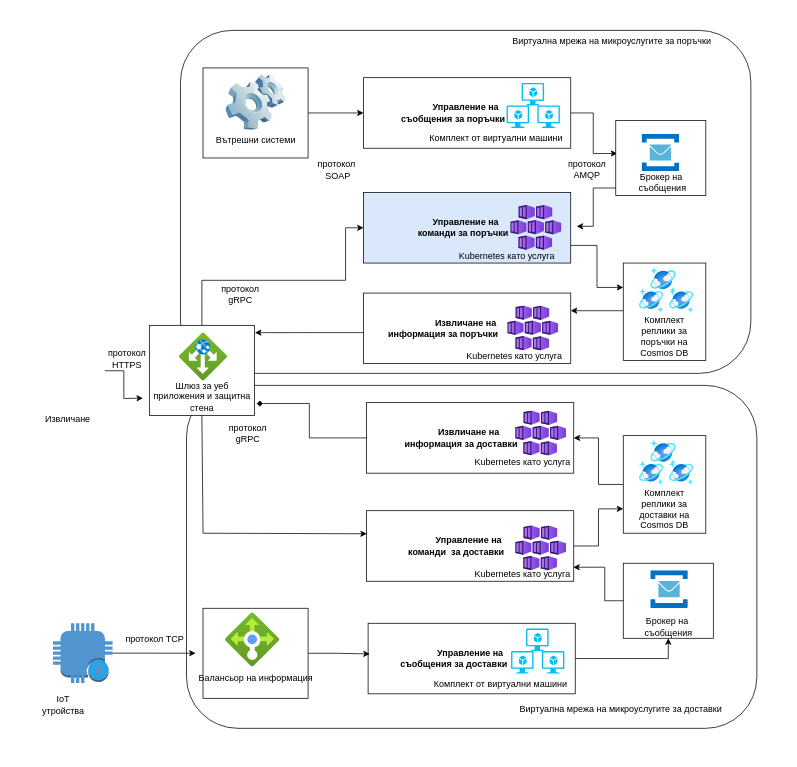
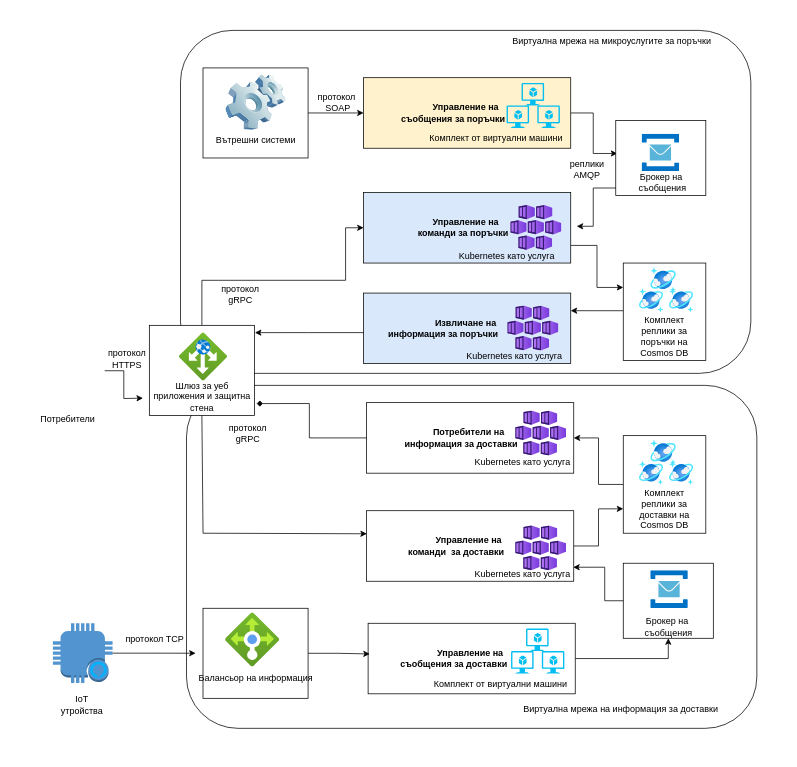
(467, 113) -> (467, 113)
(587, 169) -> (587, 169)
(338, 170) -> (338, 102)
(467, 328) -> (467, 328)
(68, 419) -> (68, 419)
(470, 438) -> (470, 438)
(63, 705) -> (82, 705)
(621, 709) -> (621, 709)
